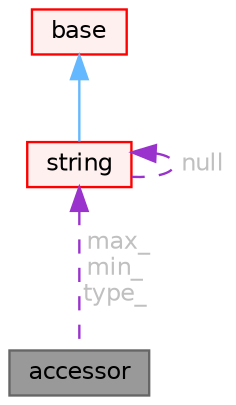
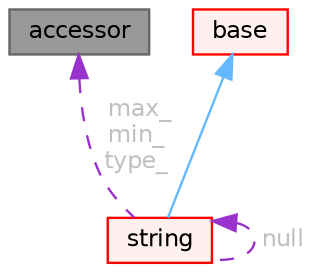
(79, 281) -> (92, 154)
